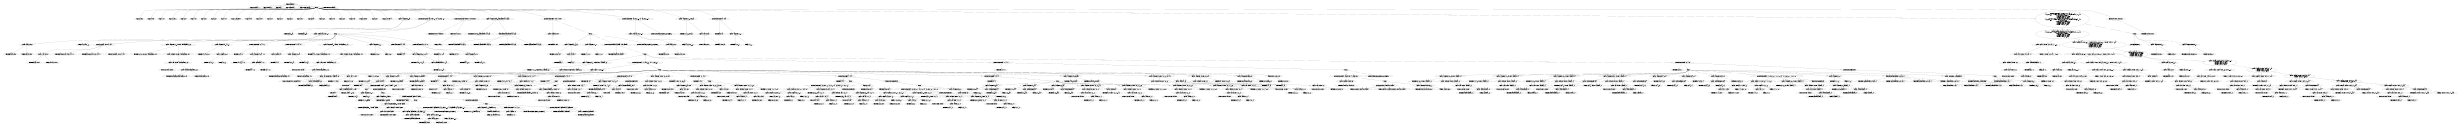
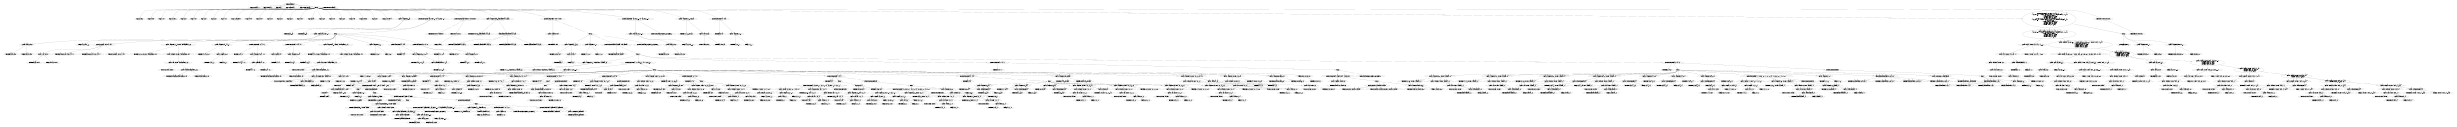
(1069, 93) -> none
